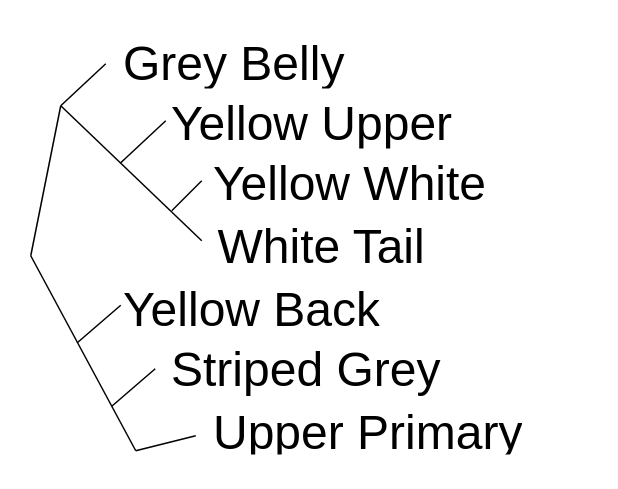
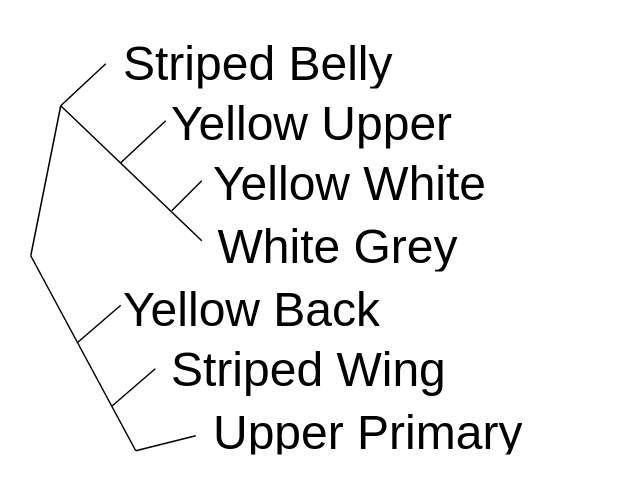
(211, 61) -> (236, 61)
(259, 244) -> (264, 244)
(228, 370) -> (225, 370)
